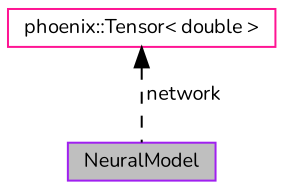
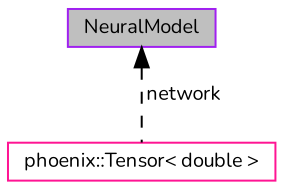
(142, 105) -> (142, 105)
